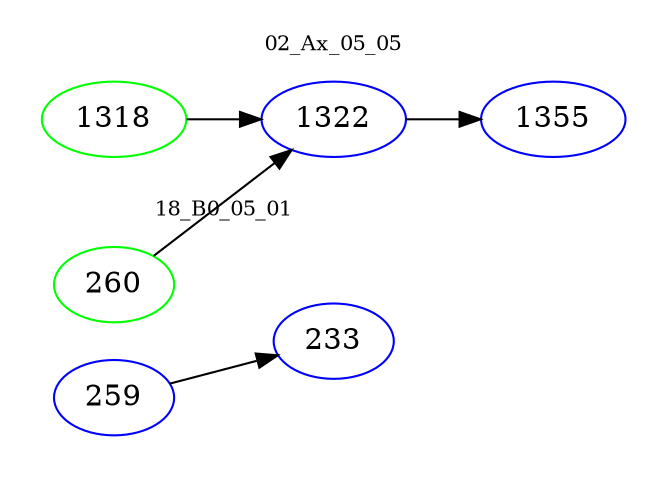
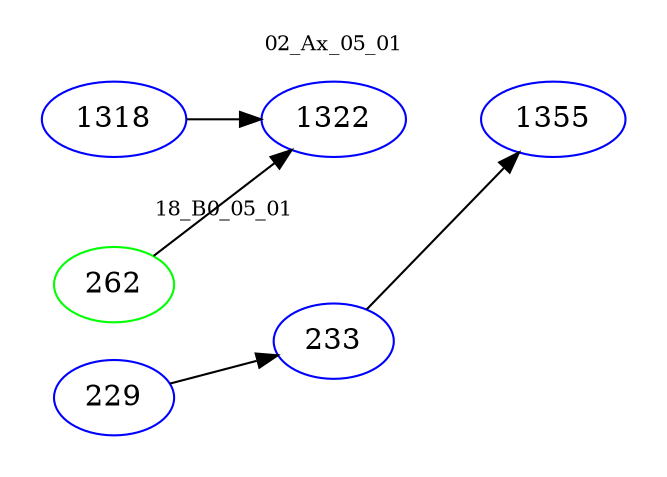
(334, 45) -> (334, 45)
(114, 119) -> (114, 119)
(433, 119) -> (435, 239)
(114, 285) -> (114, 285)
(114, 398) -> (114, 398)
